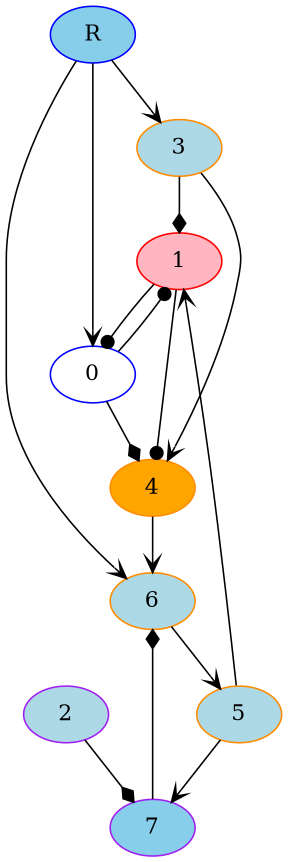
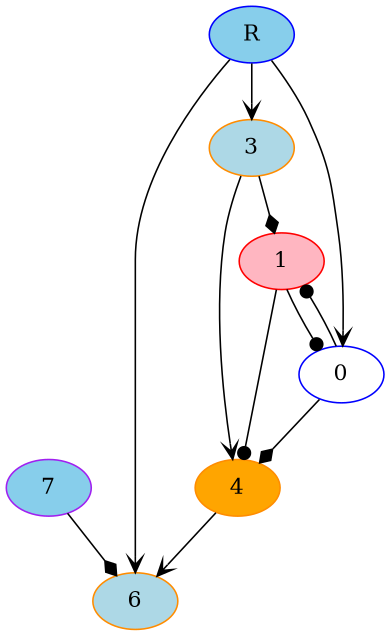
(66, 714) -> none
(239, 714) -> none
